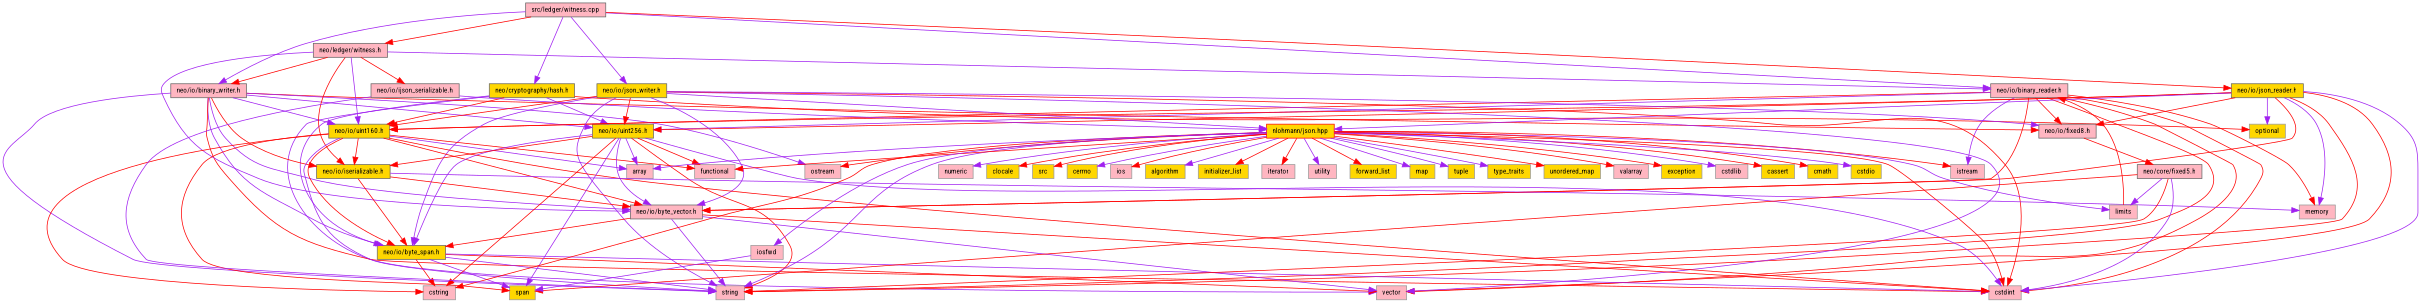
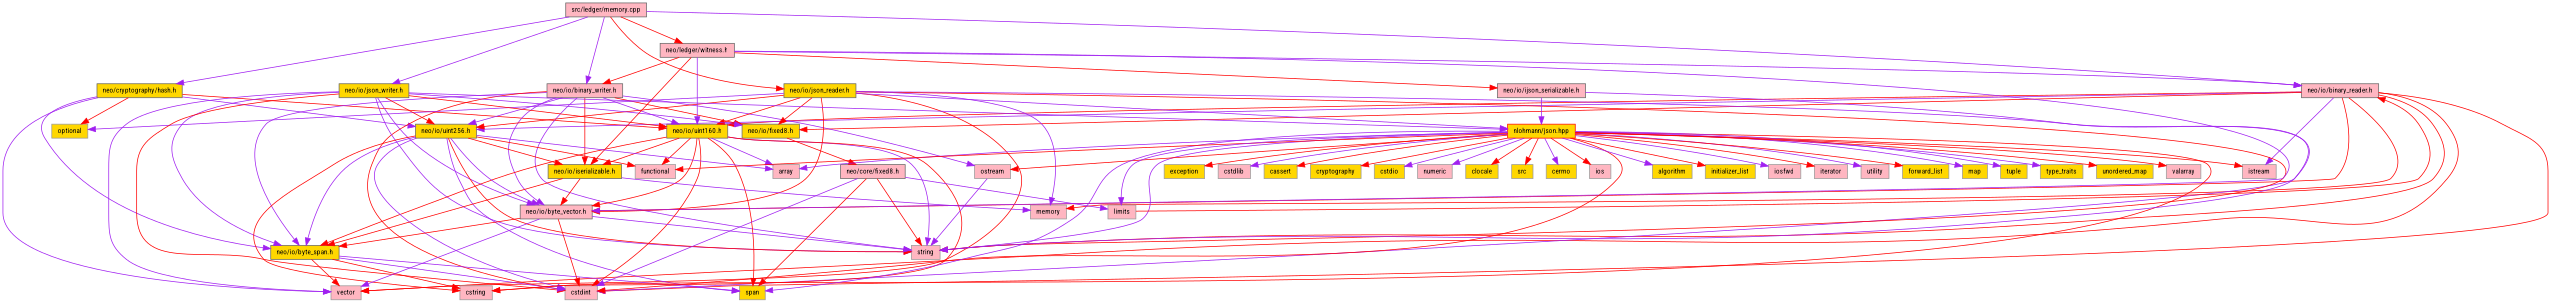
(566, 10) -> (606, 10)
(2068, 131) -> (771, 131)
(1823, 172) -> (1336, 172)
(2170, 172) -> (873, 172)
(577, 273) -> (955, 217)
(636, 274) -> (1108, 175)
